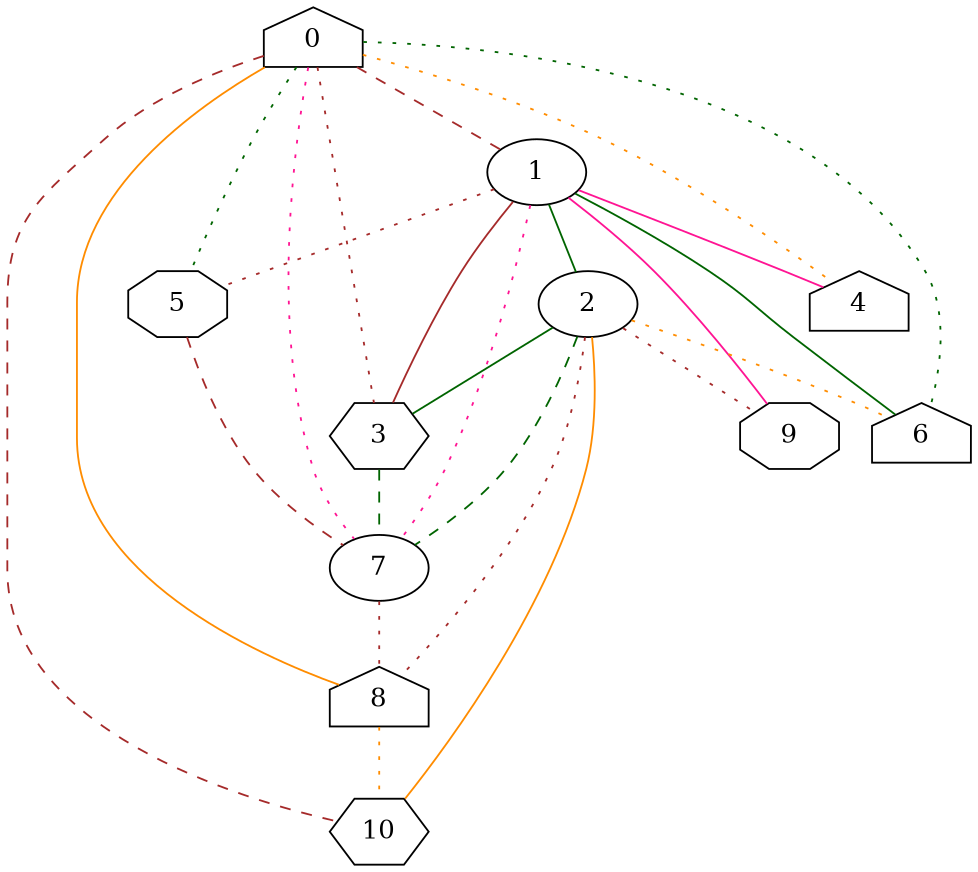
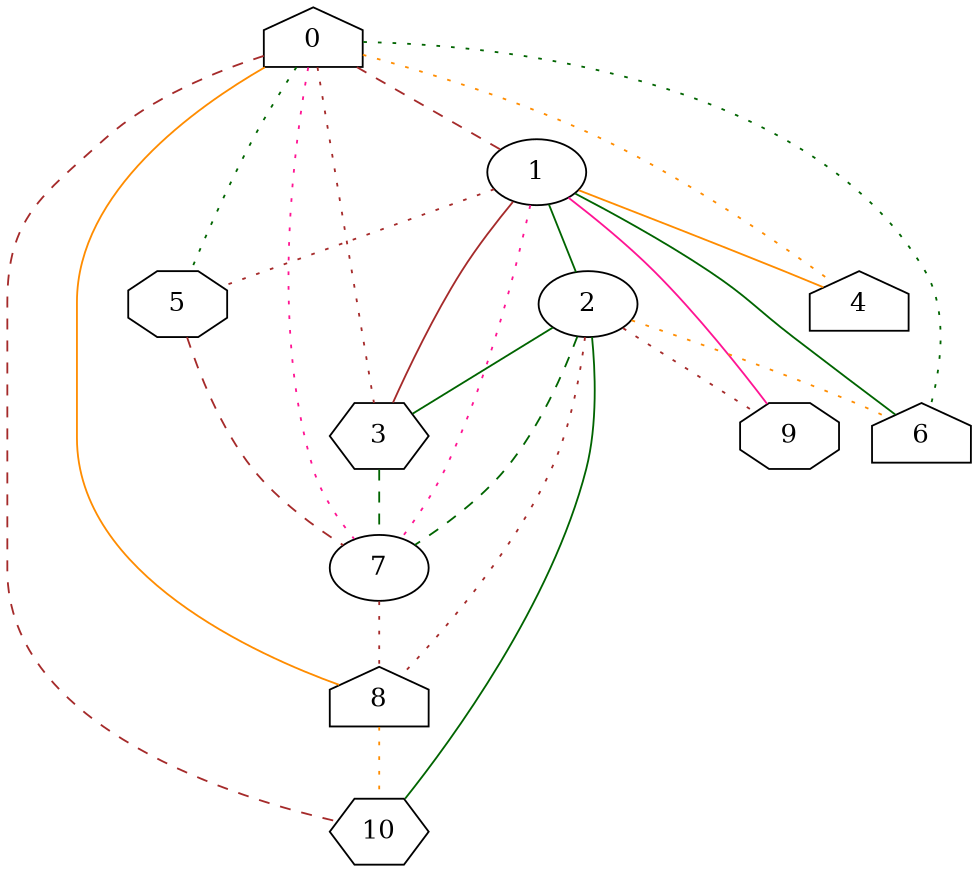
(701, 238) -> (701, 238)
(543, 584) -> (543, 584)
